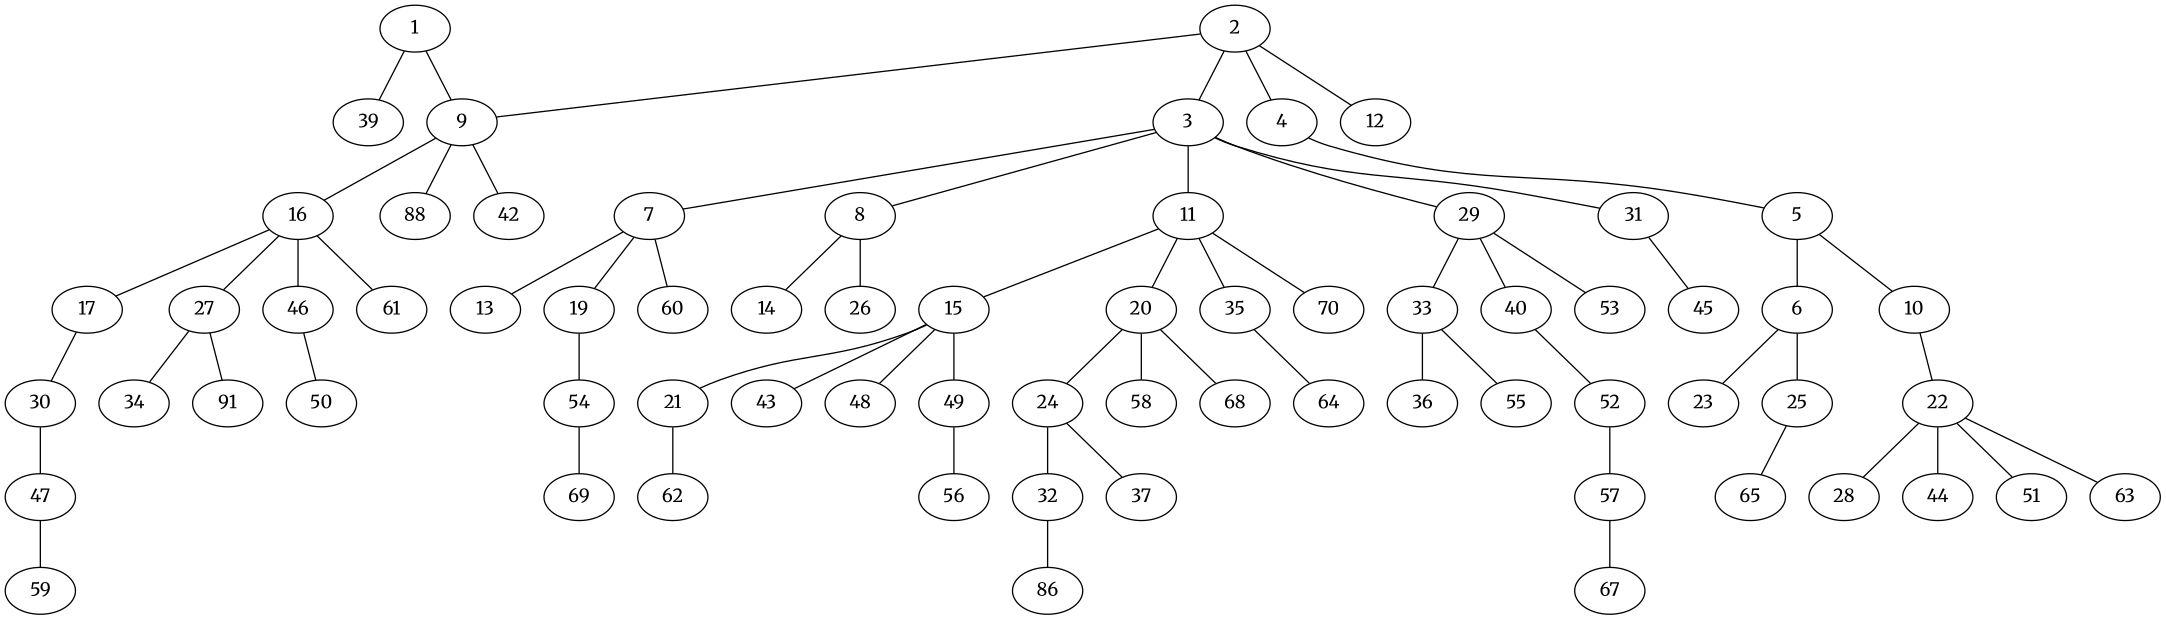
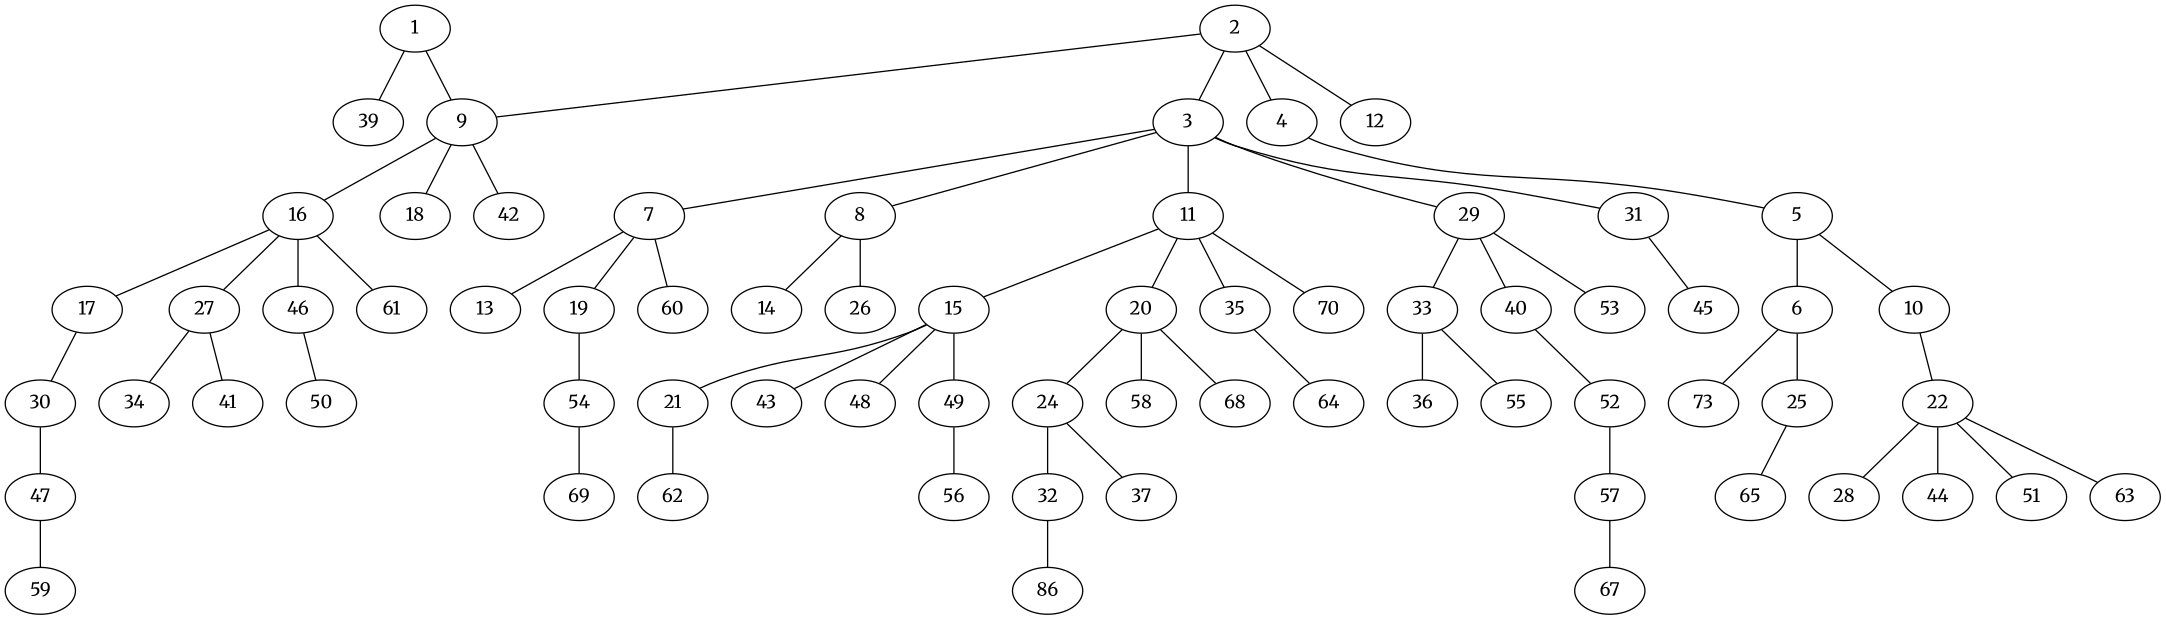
(415, 216) -> (415, 216)
(228, 403) -> (228, 403)
(1704, 403) -> (1704, 403)
